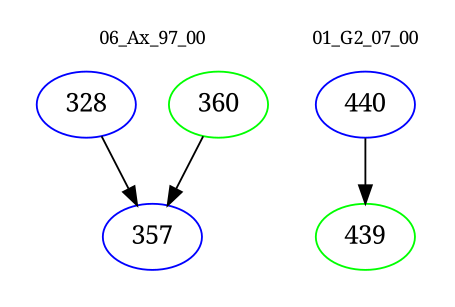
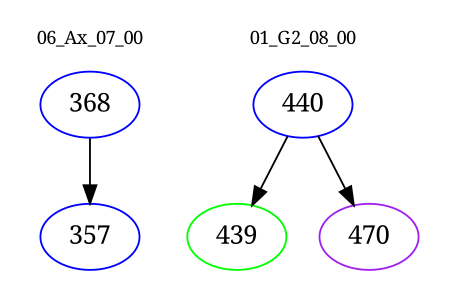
(152, 39) -> (90, 39)
(365, 39) -> (303, 39)
(86, 105) -> (90, 105)
(218, 105) -> none
none -> (369, 237)
